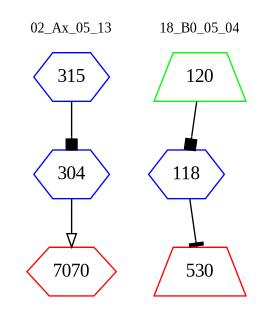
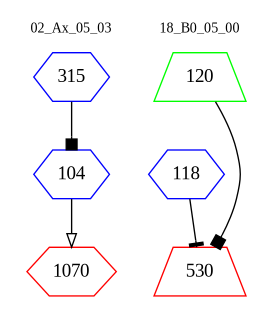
(72, 29) -> (72, 29)
(200, 29) -> (200, 29)
(194, 119) -> (240, 168)
(72, 174) -> (72, 174)
(72, 272) -> (72, 272)
